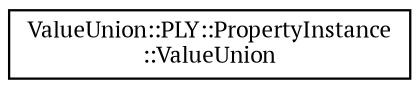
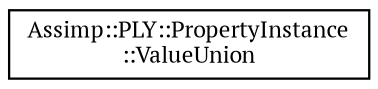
(210, 44) -> (189, 44)
